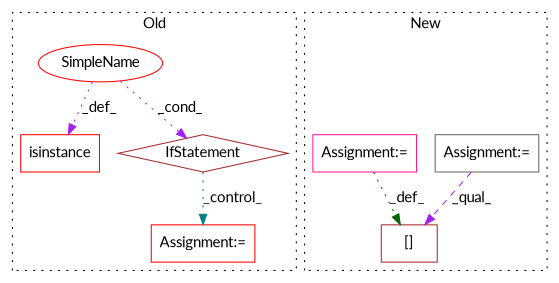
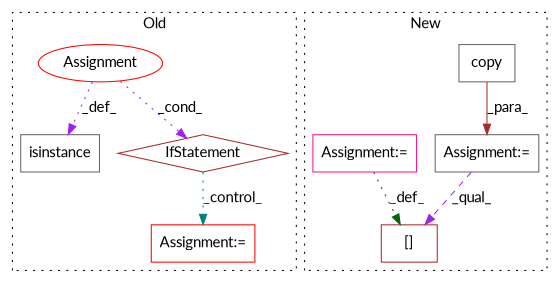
(101, 63) -> (101, 63)
none -> (487, 63)
(60, 153) -> (60, 153)
